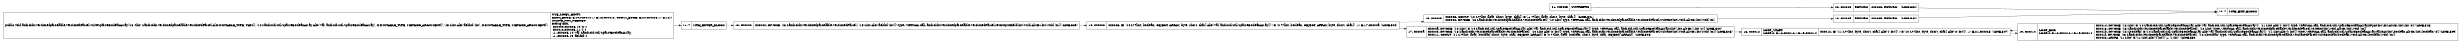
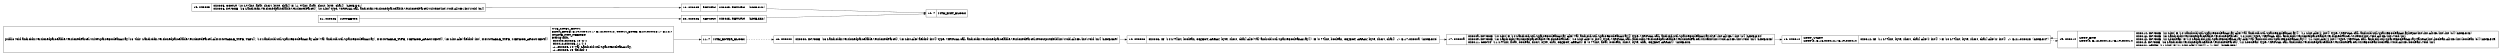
(1410, 22) -> none
